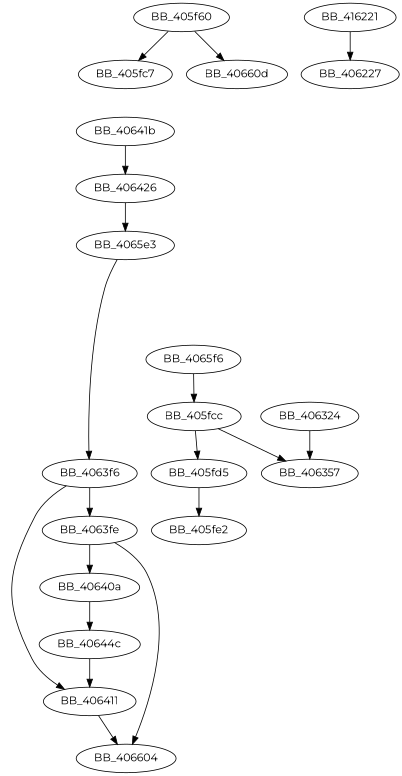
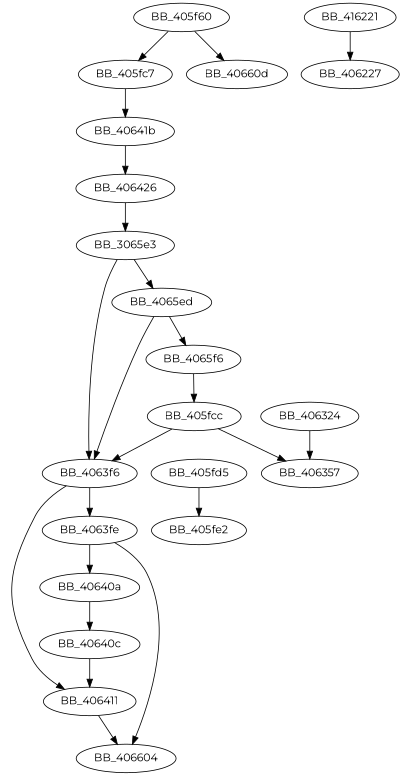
none -> (125, 99)
(125, 245) -> (125, 245)
none -> (162, 302)
(196, 441) -> (146, 443)
(90, 644) -> (90, 644)
